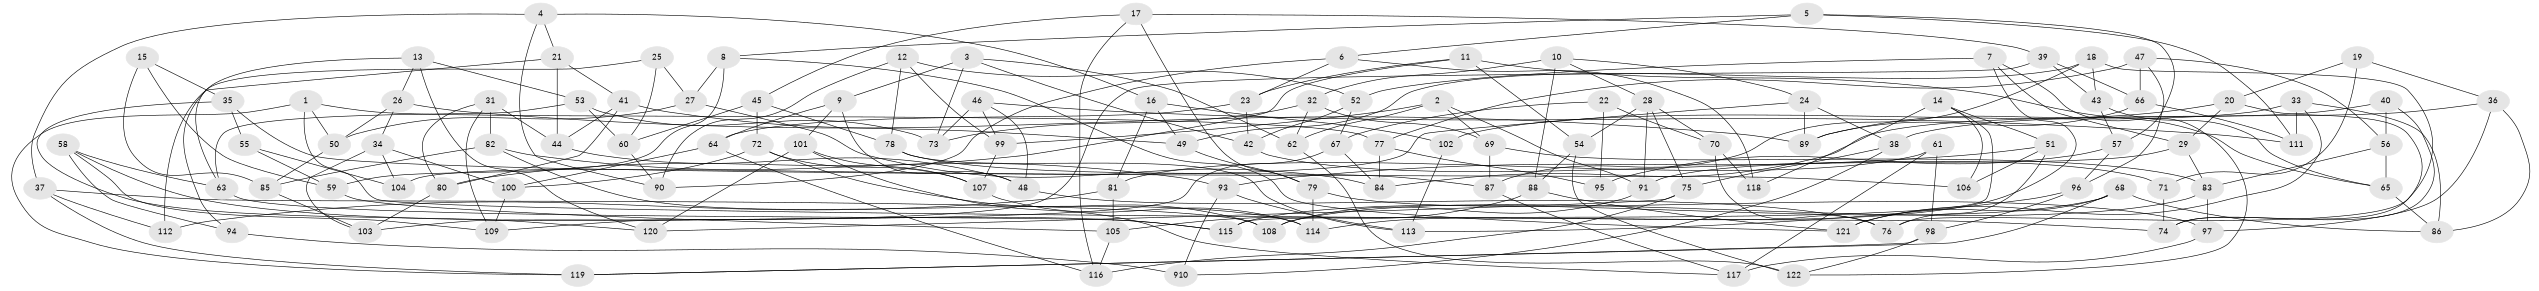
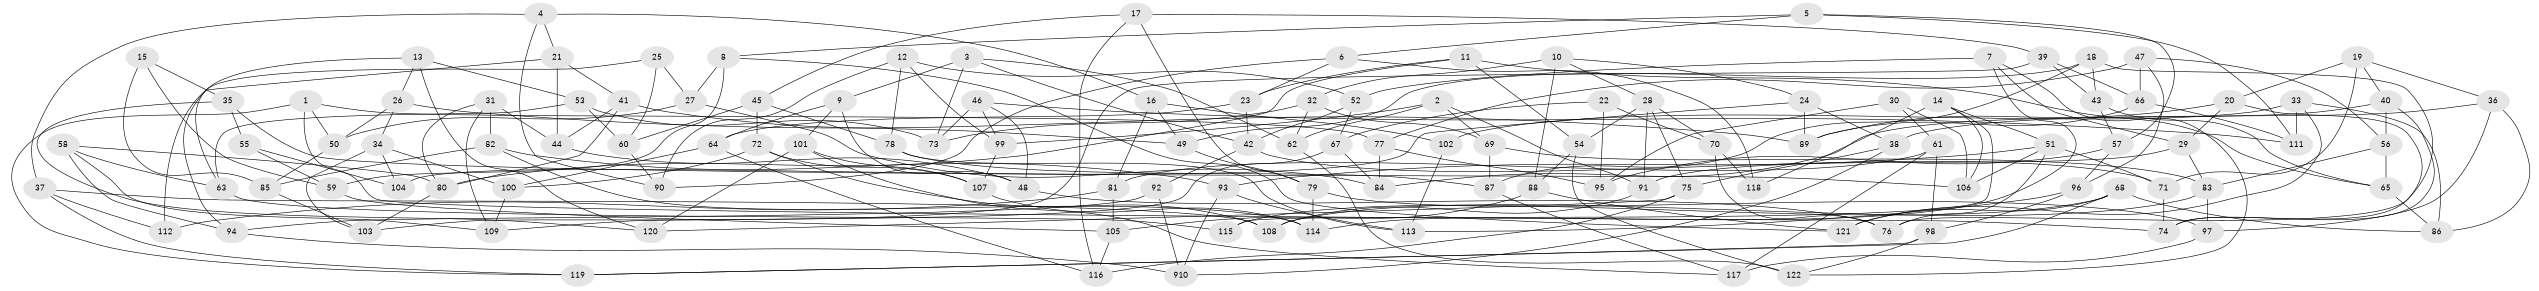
none -> (2369, 76)
none -> (1894, 101)
none -> (2108, 165)
none -> (1157, 188)
(638, 220) -> (255, 160)
